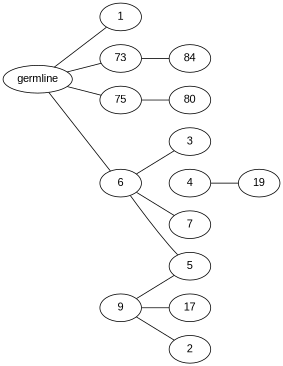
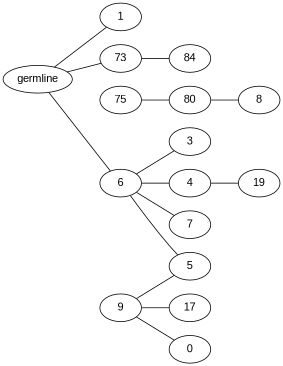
(84, 91) -> none
none -> (259, 100)
none -> (155, 183)
(190, 349) -> (190, 349)
